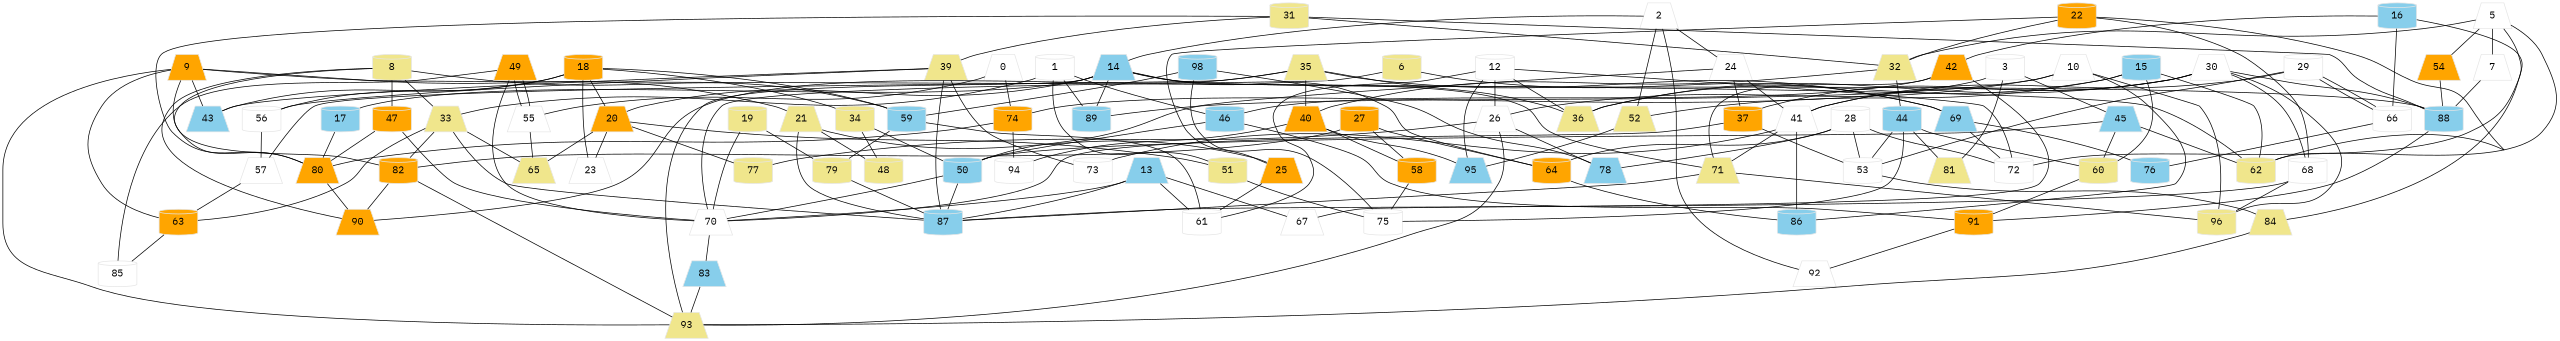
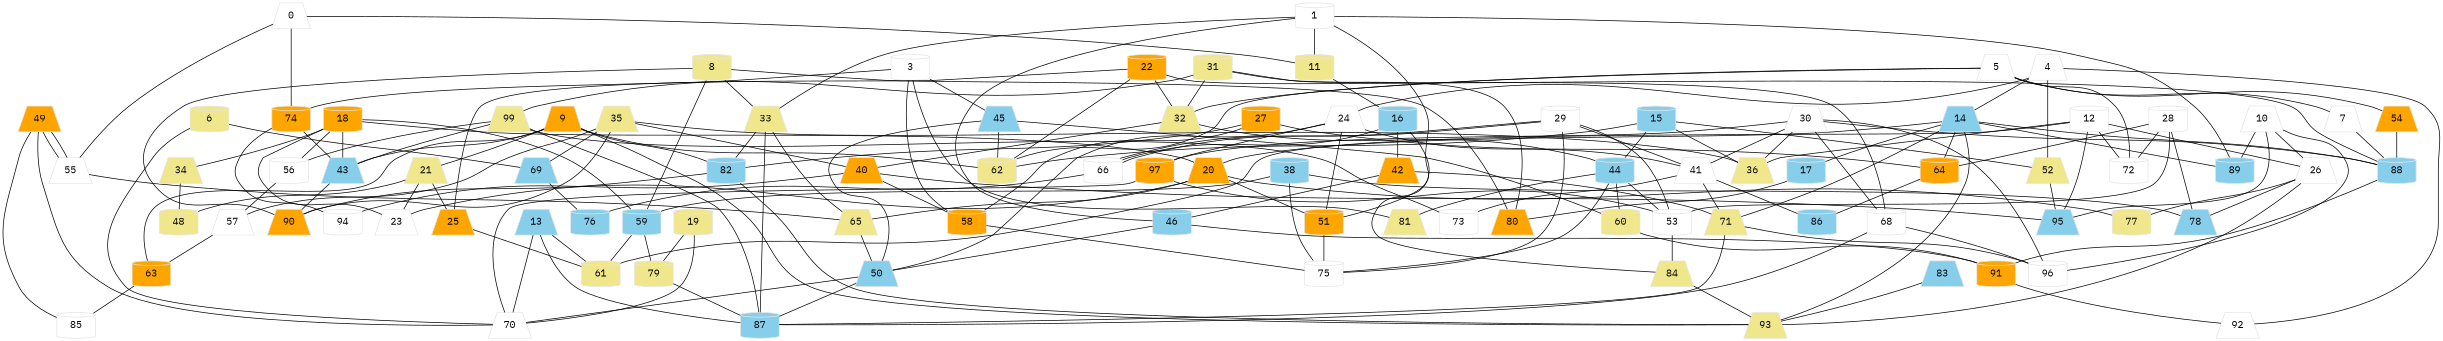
(1659, 16) -> (2048, 67)
(946, 67) -> (509, 119)
(1198, 67) -> (1289, 171)
none -> (1315, 67)
(392, 119) -> none
(855, 119) -> (181, 171)
(1743, 119) -> (1155, 171)
(2151, 125) -> (1636, 145)
(646, 142) -> (320, 147)
(1985, 145) -> none
(921, 150) -> (866, 248)
none -> (914, 169)
(398, 171) -> (726, 171)
(962, 171) -> (877, 274)
(1228, 171) -> (1324, 222)
none -> (1334, 171)
(2152, 188) -> (2164, 205)
(320, 195) -> none
(338, 196) -> (316, 197)
(846, 203) -> (411, 196)
(1202, 222) -> (601, 274)
(1302, 222) -> none
(2217, 222) -> (2048, 274)
none -> (1545, 229)
(708, 248) -> none
